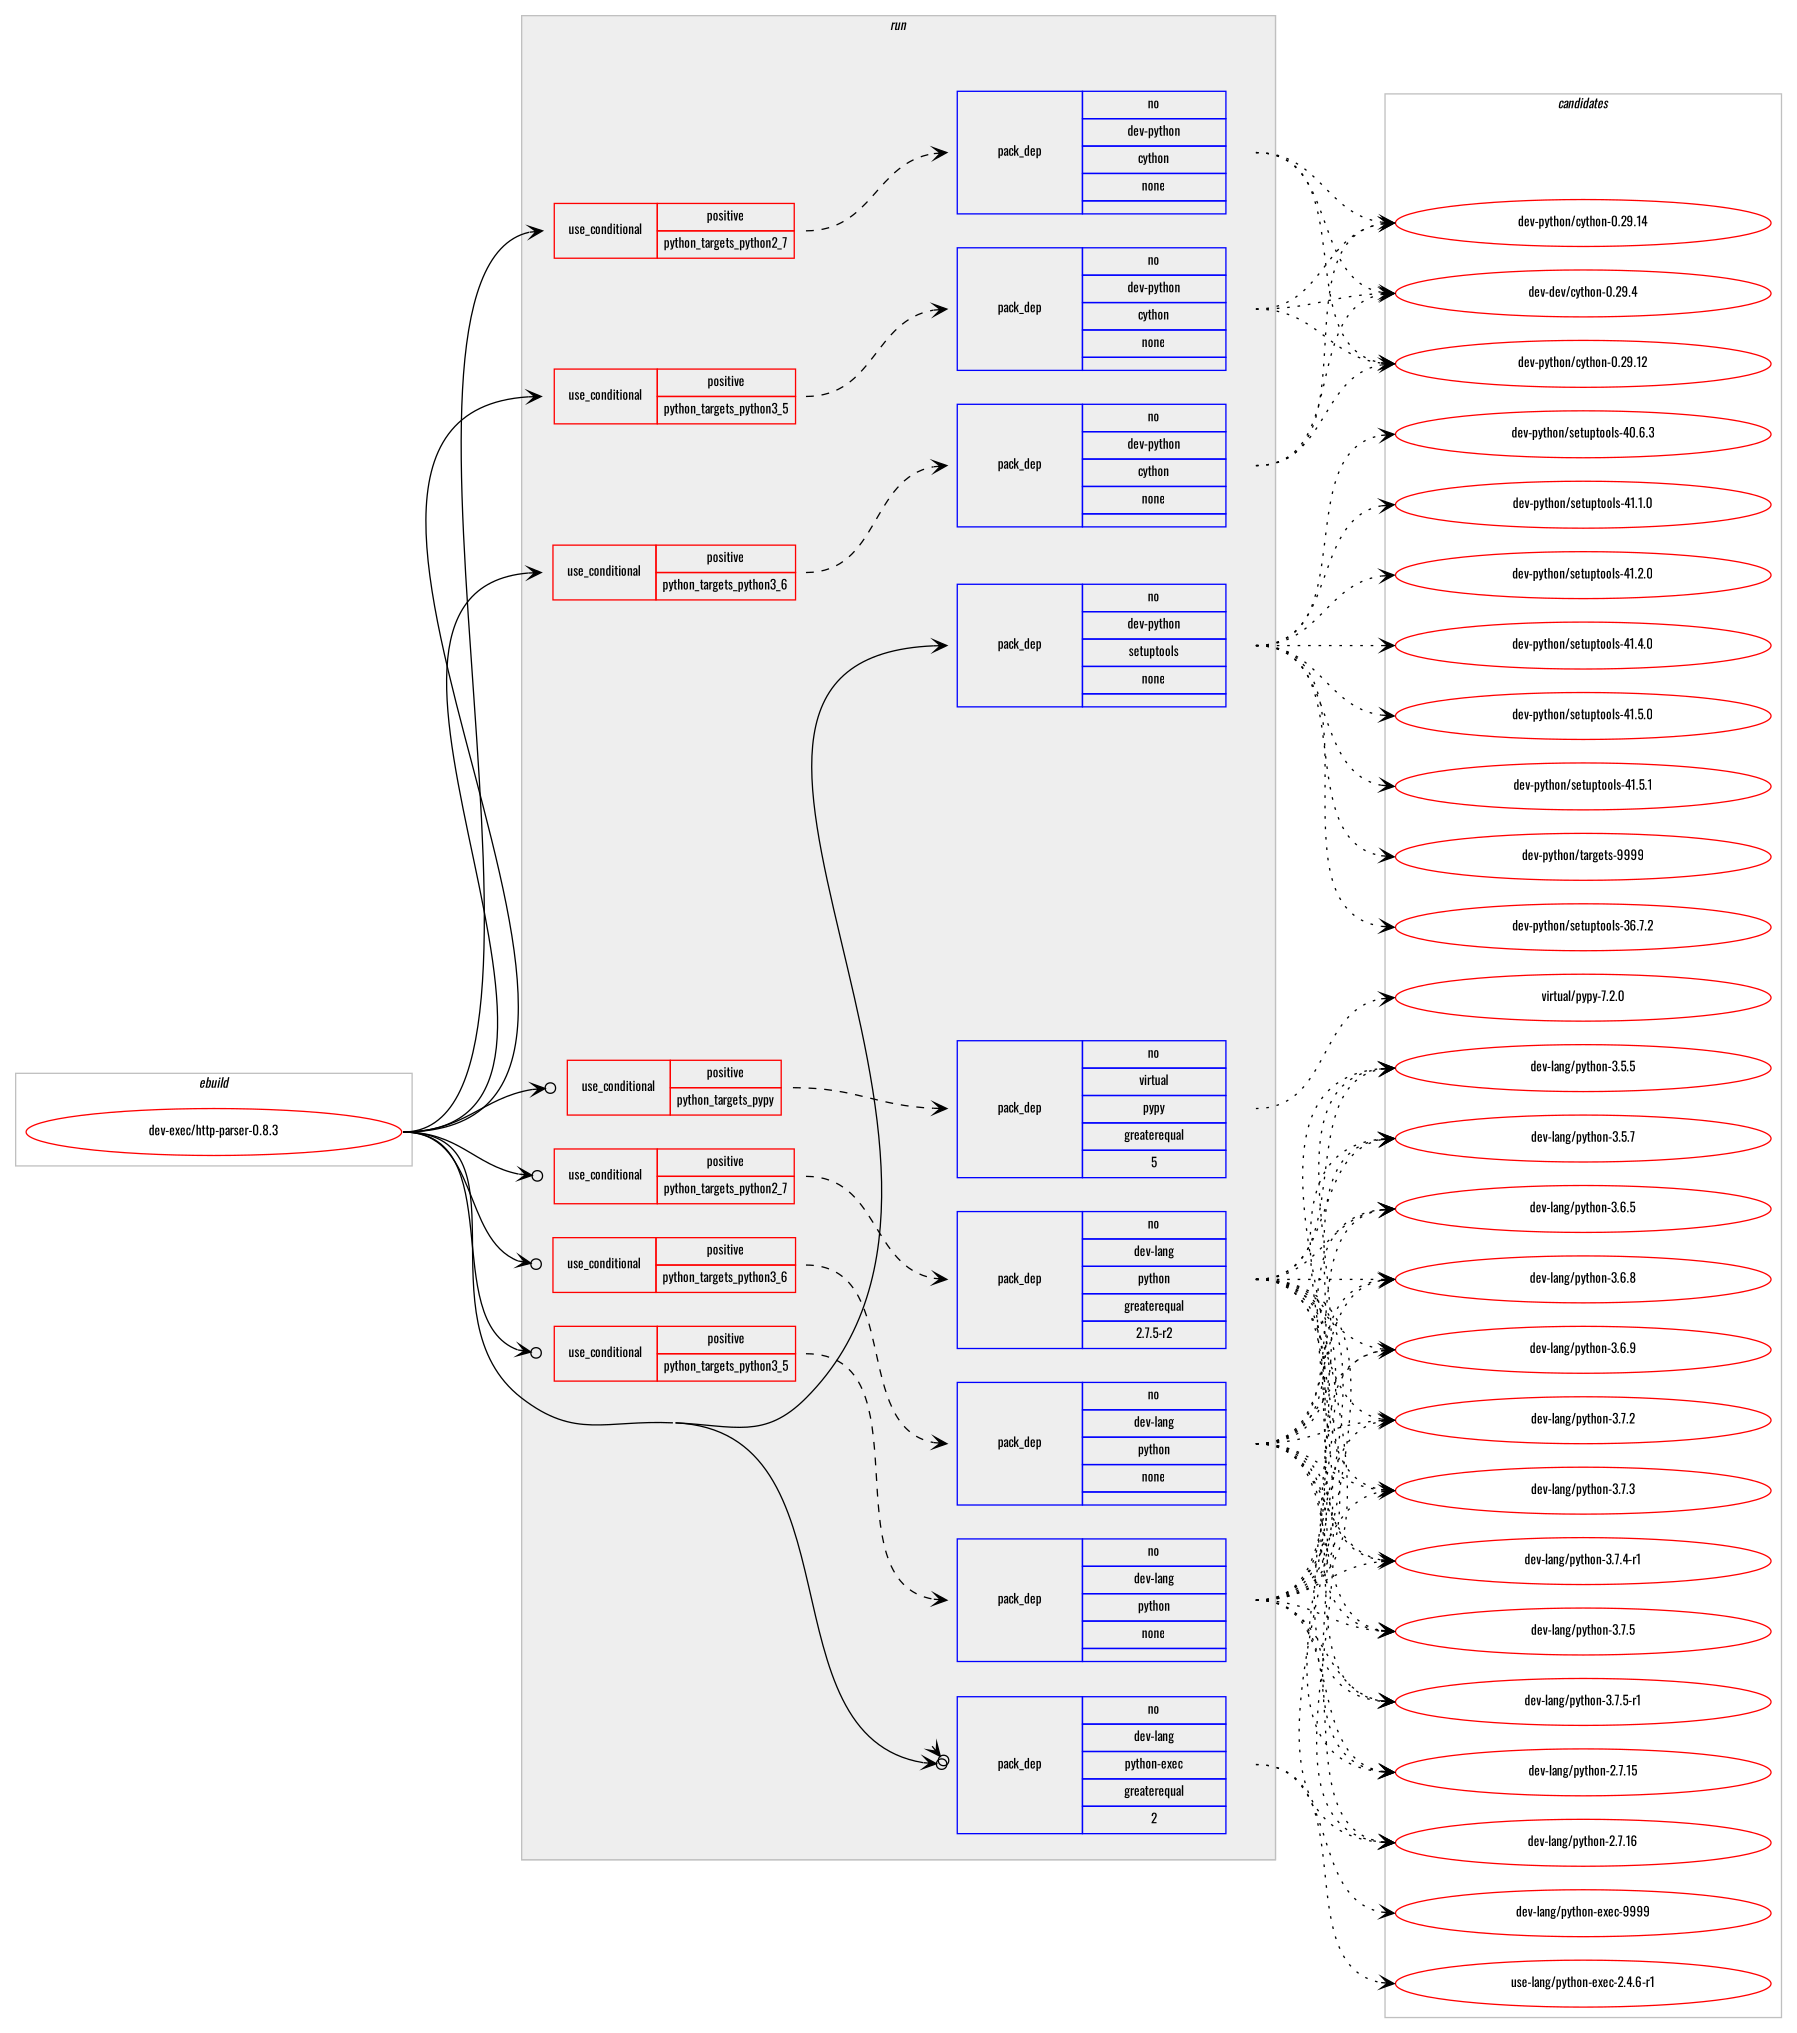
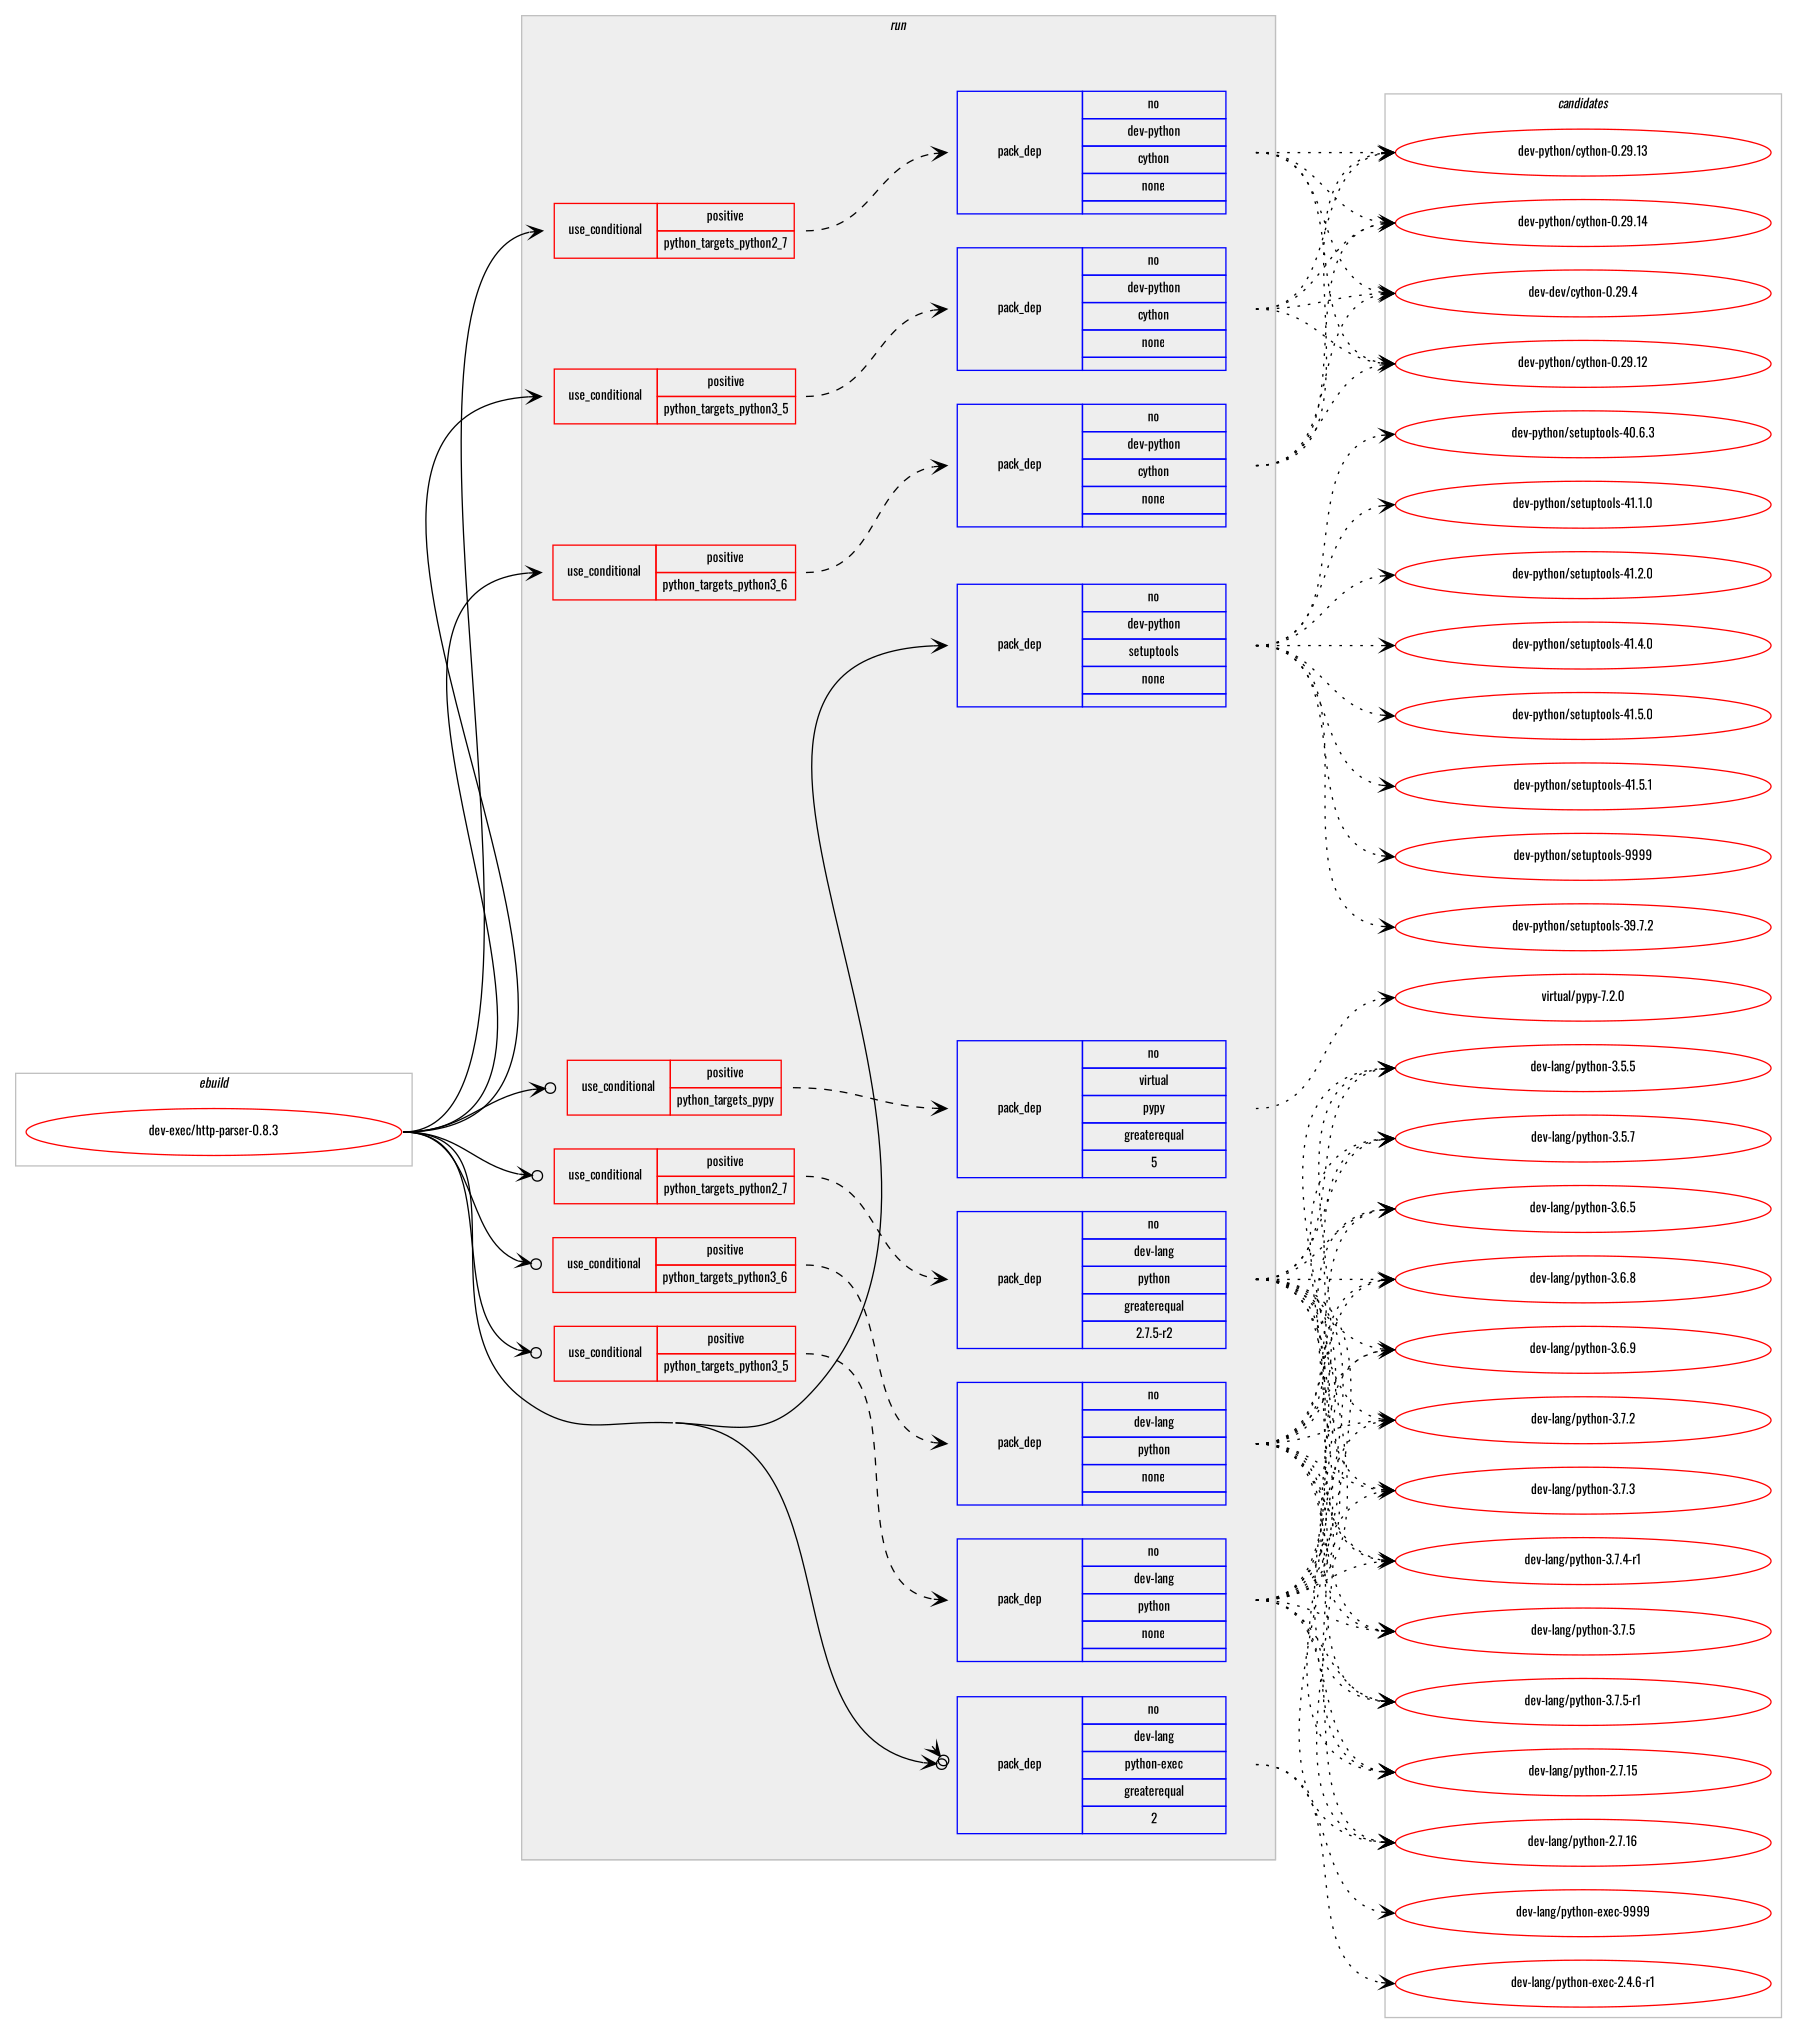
none -> (1583, 153)
(1583, 857) -> (1583, 857)
(1583, 927) -> (1583, 927)
(1583, 1984) -> (1583, 1984)
